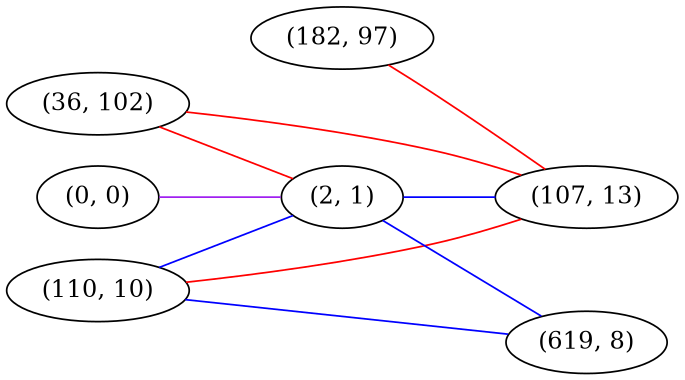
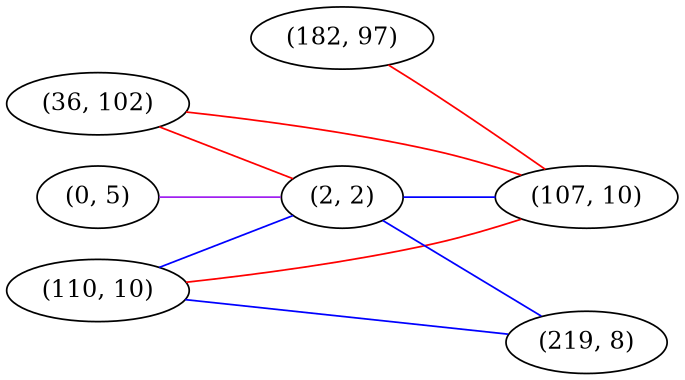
(98, 197) -> (98, 197)
(342, 197) -> (342, 197)
(587, 197) -> (587, 197)
(587, 342) -> (587, 342)
